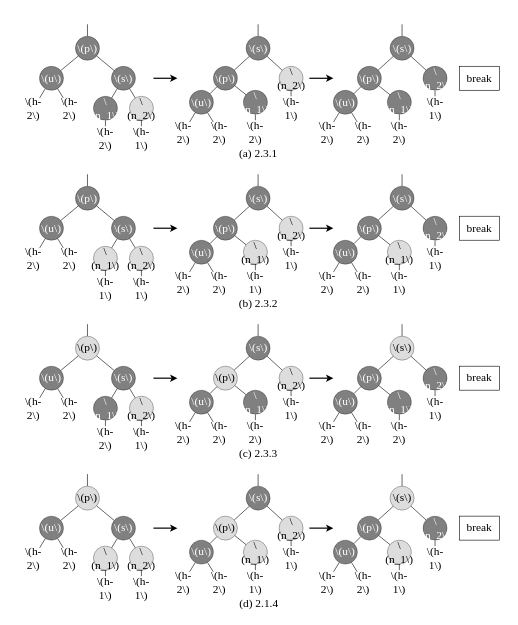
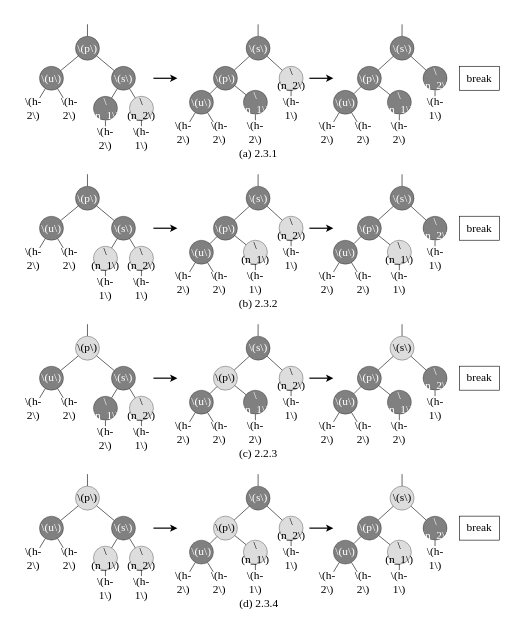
(258, 456) -> (258, 456)
(259, 606) -> (259, 606)
